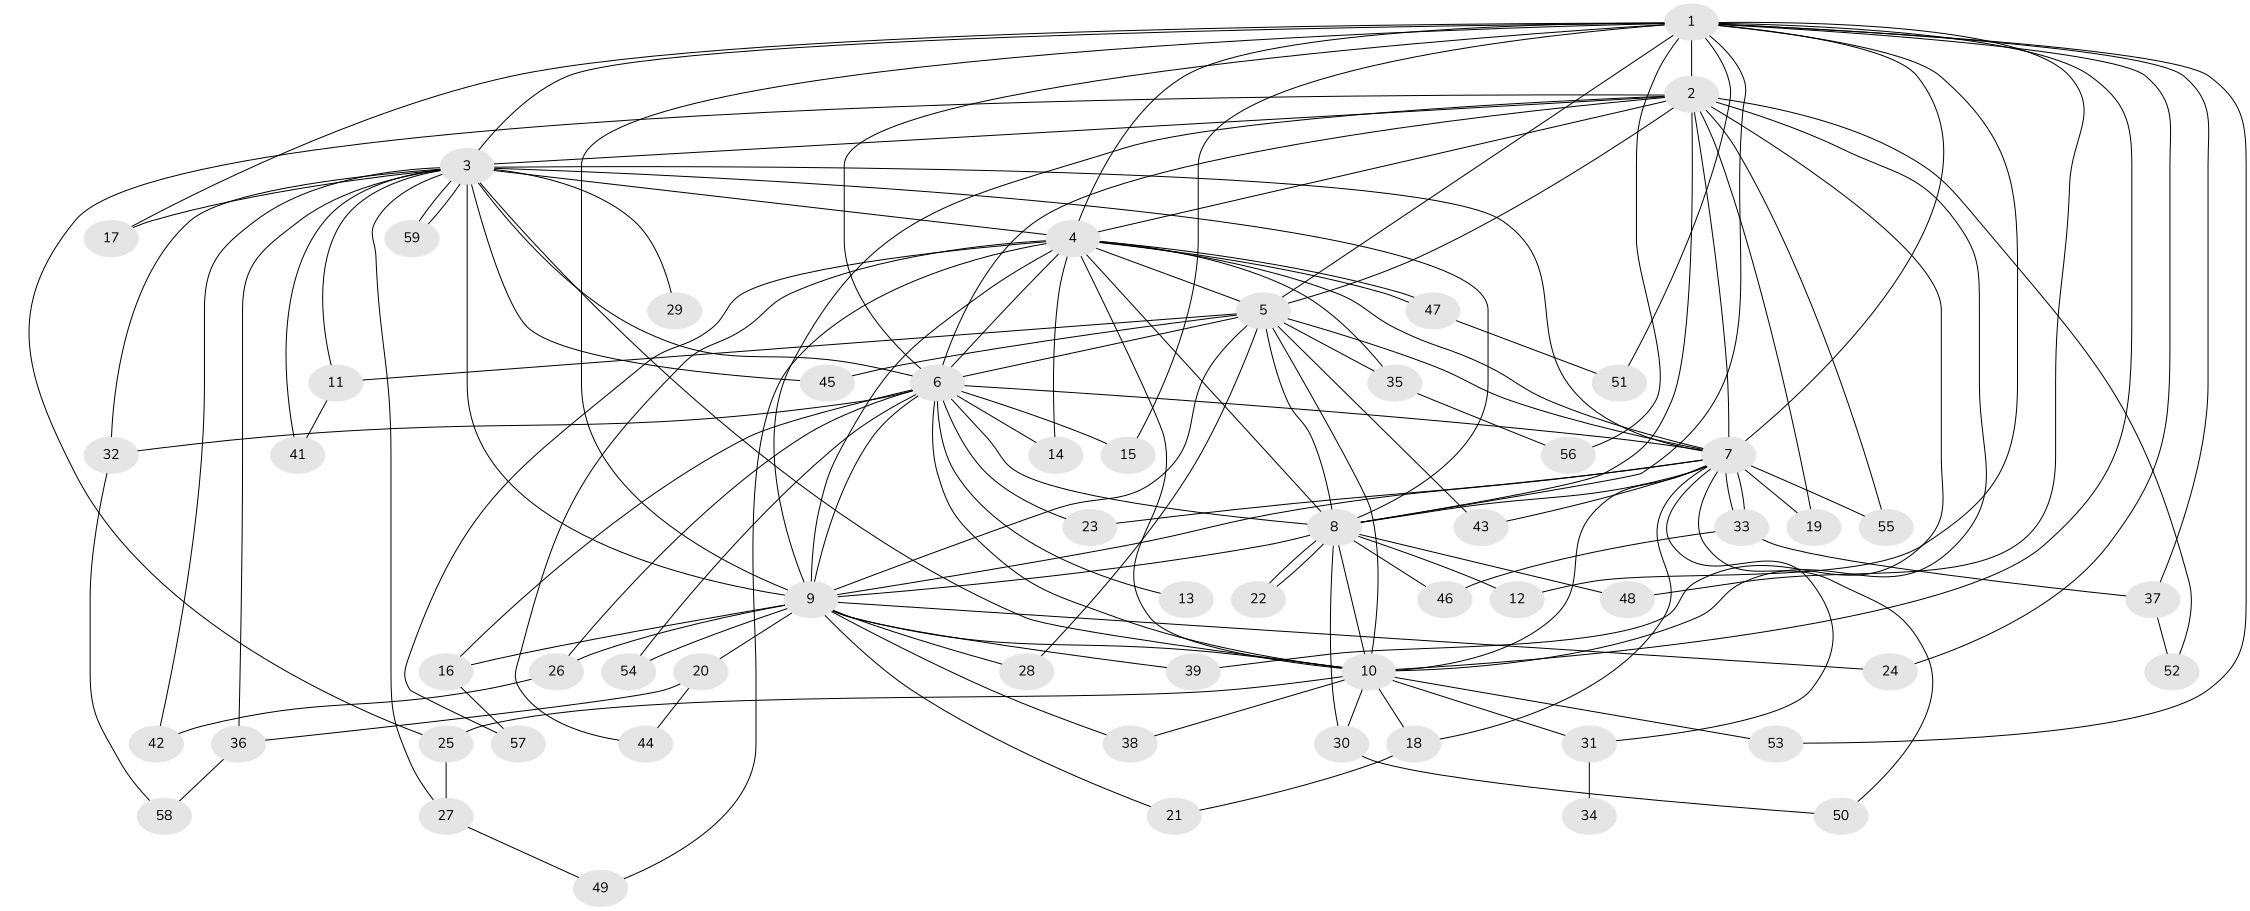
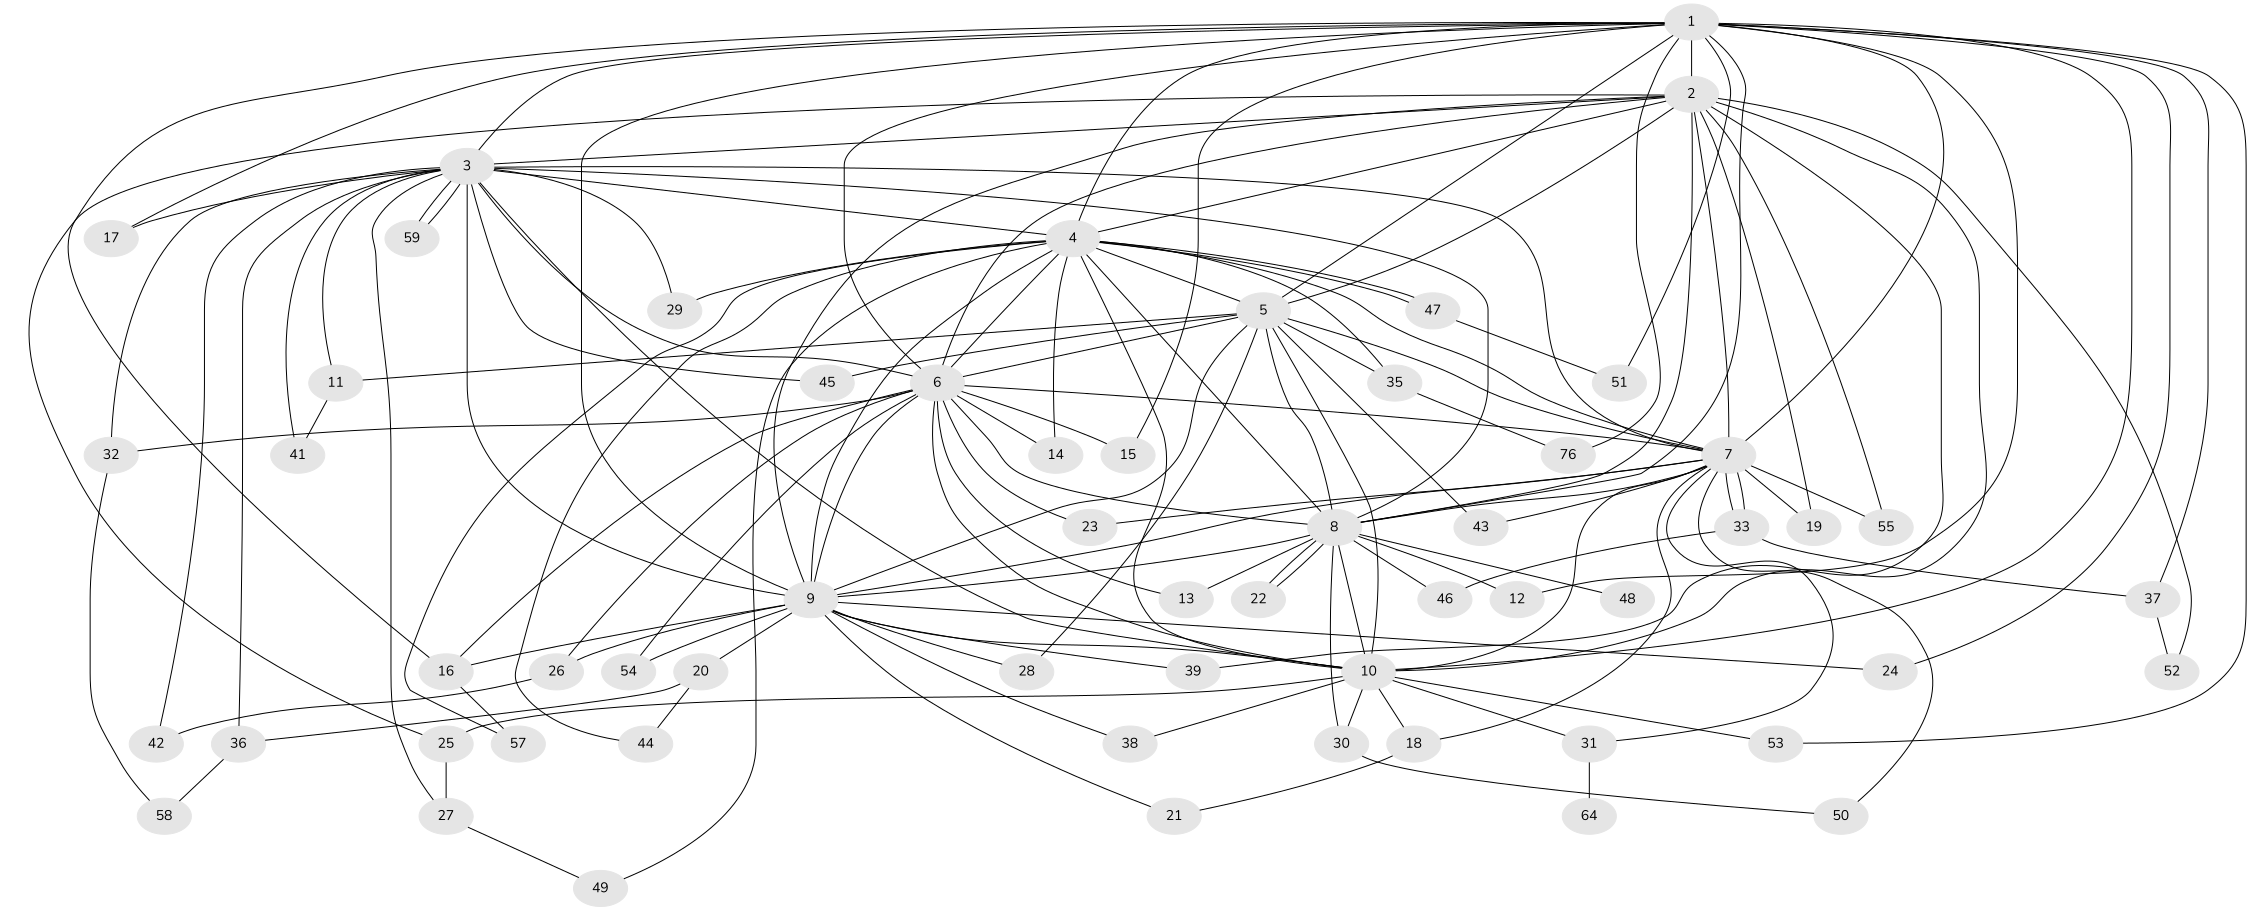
none -> (870, 261)
(2061, 287) -> (555, 53)
(1568, 455) -> (1568, 455)
none -> (1260, 564)
(1589, 816) -> (1589, 816)
